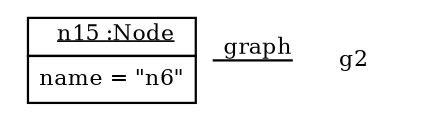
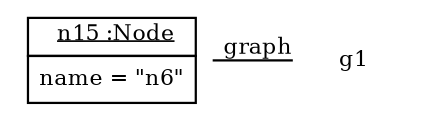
(354, 60) -> (354, 60)
